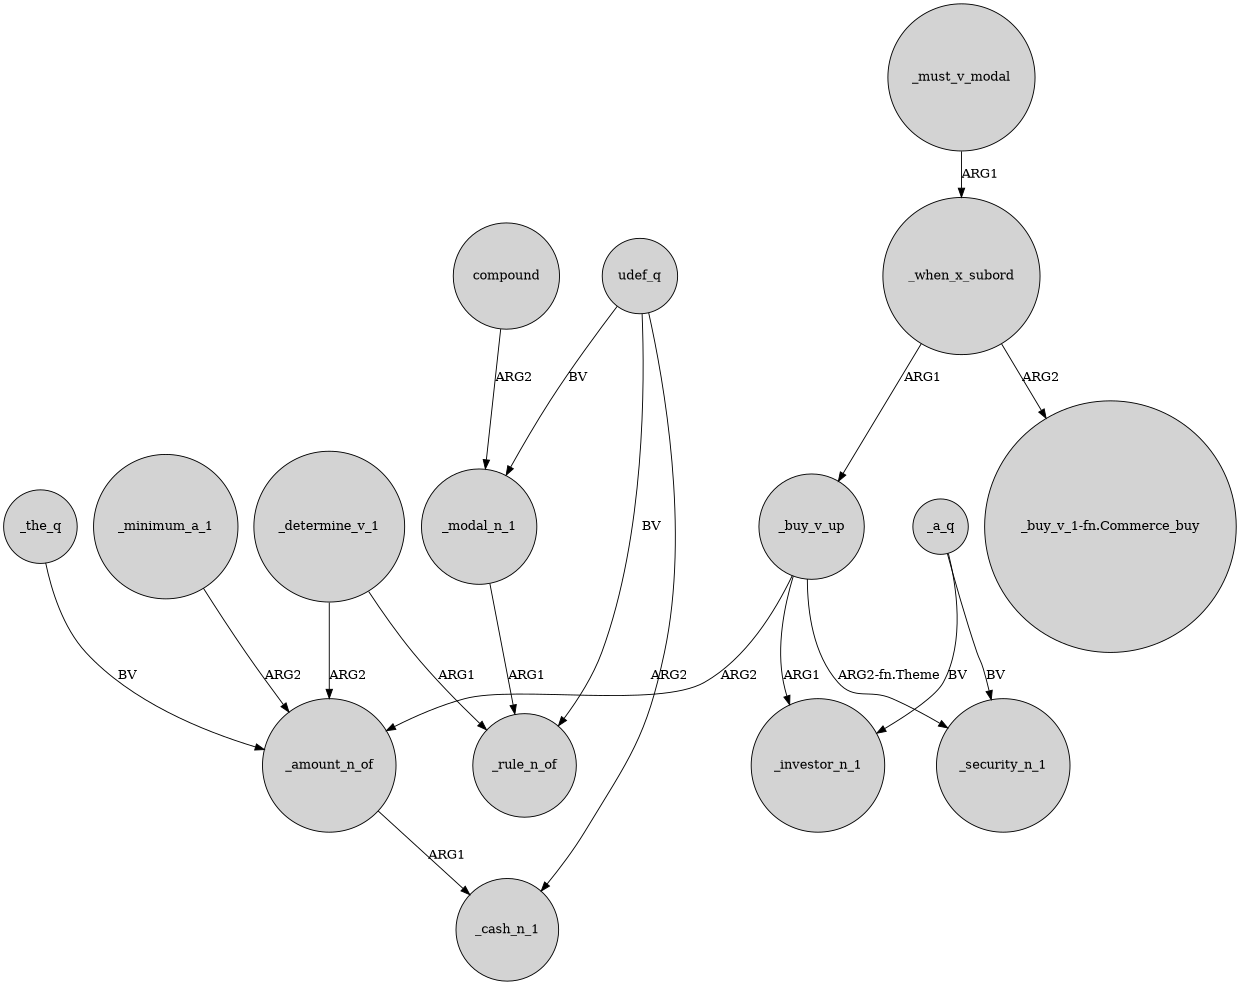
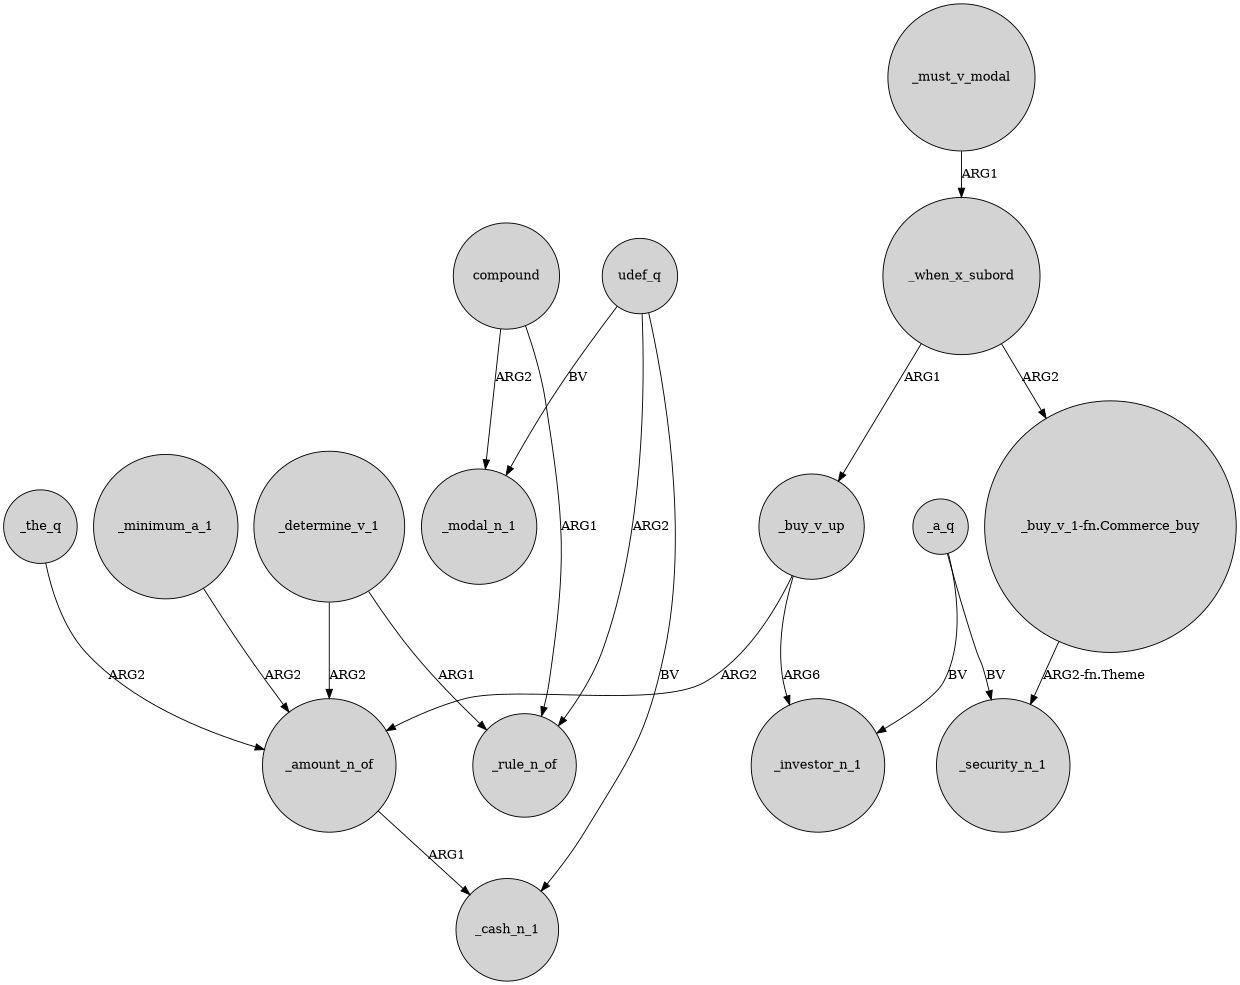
(651, 527) -> (651, 527)
(502, 644) -> (560, 515)
(127, 676) -> (127, 676)
(669, 676) -> (669, 676)
(802, 676) -> (802, 676)
(838, 683) -> (1047, 669)
